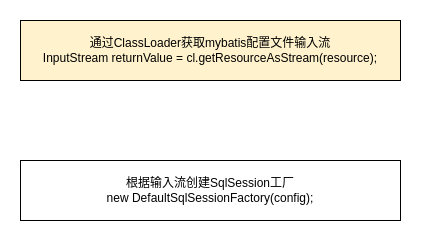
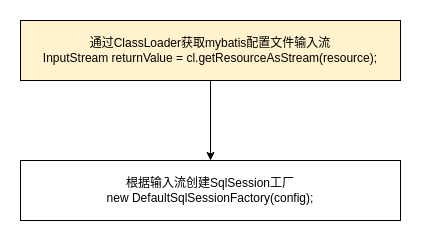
none -> (211, 117)
